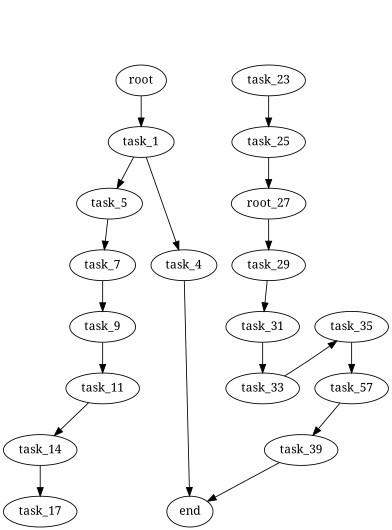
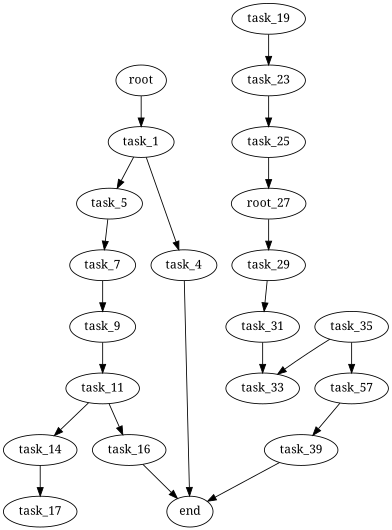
none -> (269, 19)
(307, 361) -> (307, 354)
none -> (129, 450)
